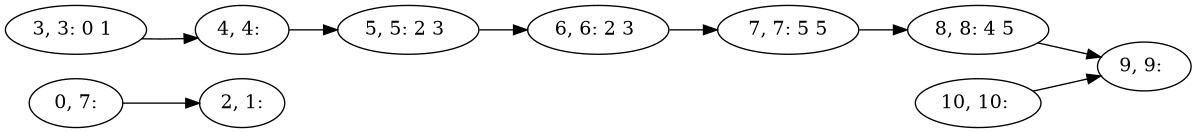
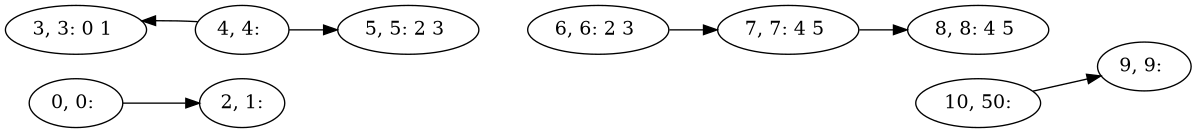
(496, 30) -> none
(788, 30) -> (788, 30)
(163, 39) -> (177, 21)
(1063, 48) -> none
(76, 103) -> (76, 103)
(978, 103) -> (978, 103)
